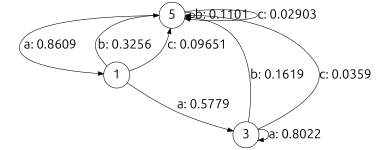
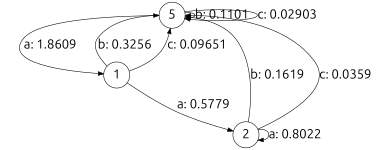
(55, 45) -> (55, 45)
(246, 135) -> (246, 135)
